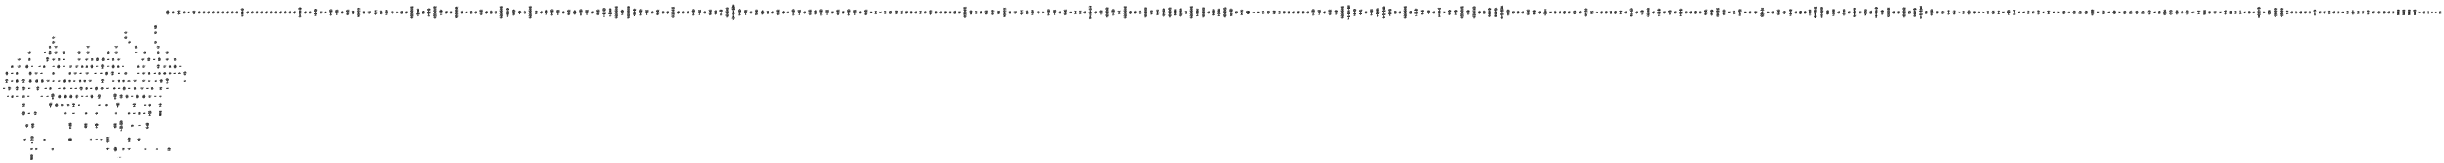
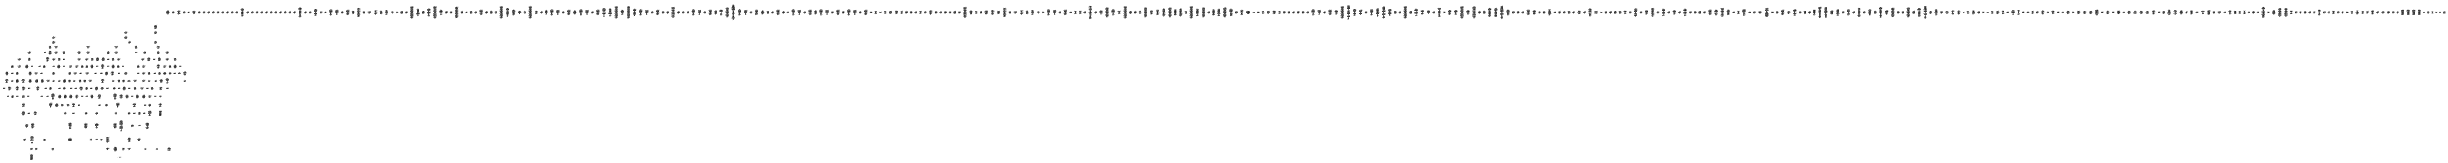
none -> (1539, 13)
